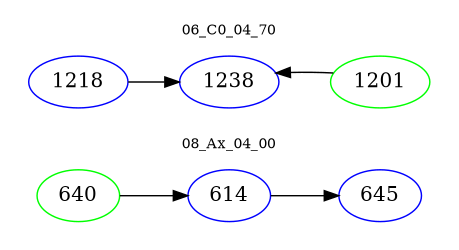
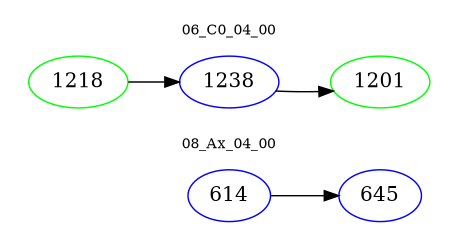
(229, 31) -> (229, 31)
(312, 72) -> (297, 92)
(78, 82) -> (78, 82)
(78, 196) -> none
